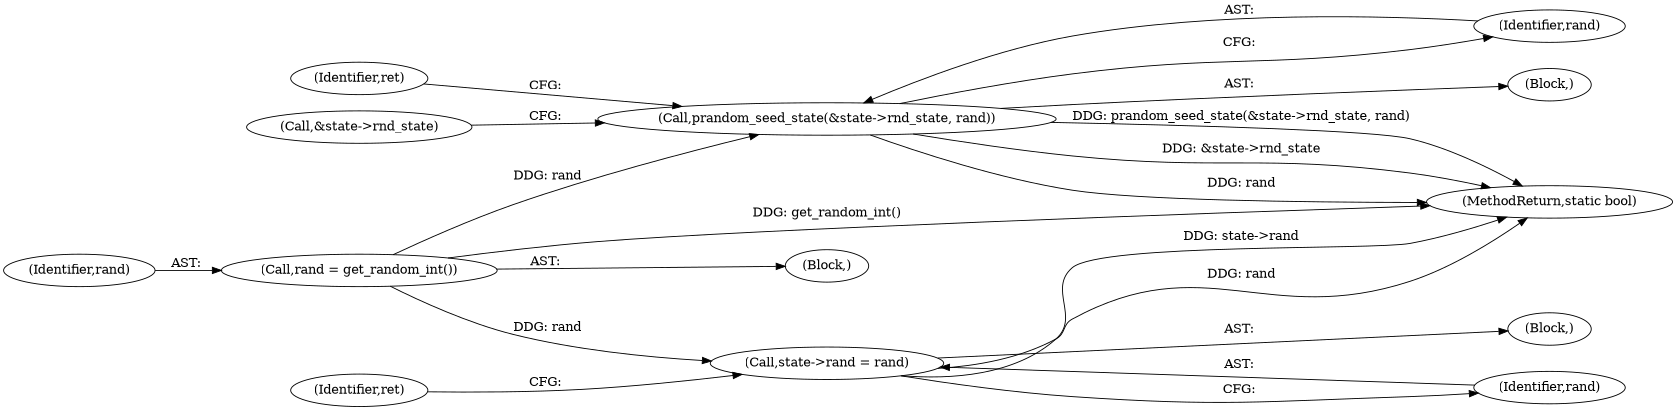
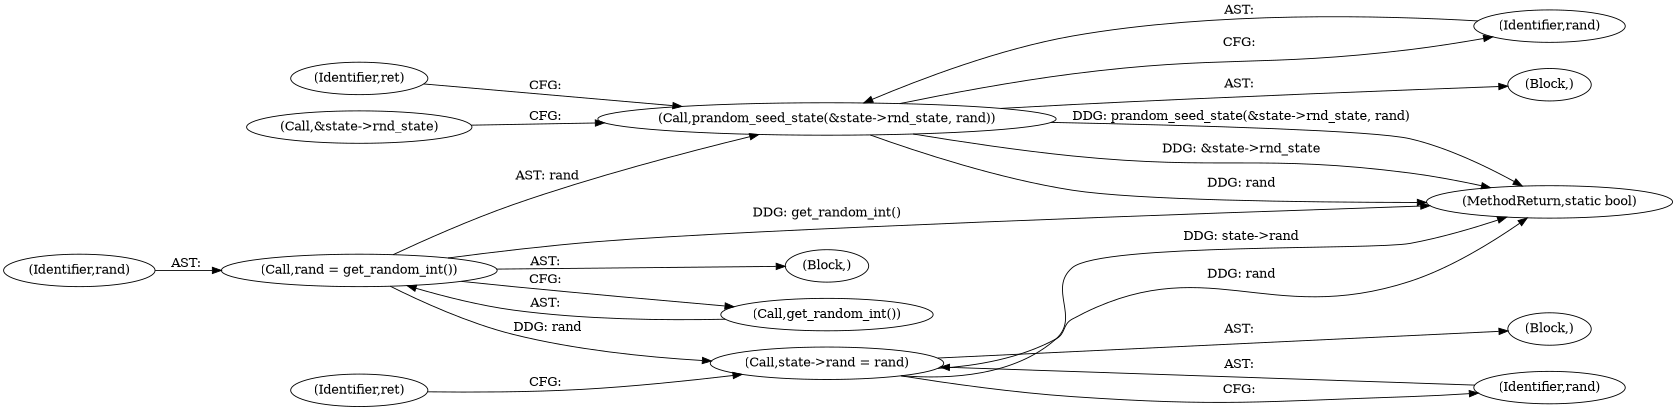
(547, 176) -> (547, 176)
none -> (827, 315)
